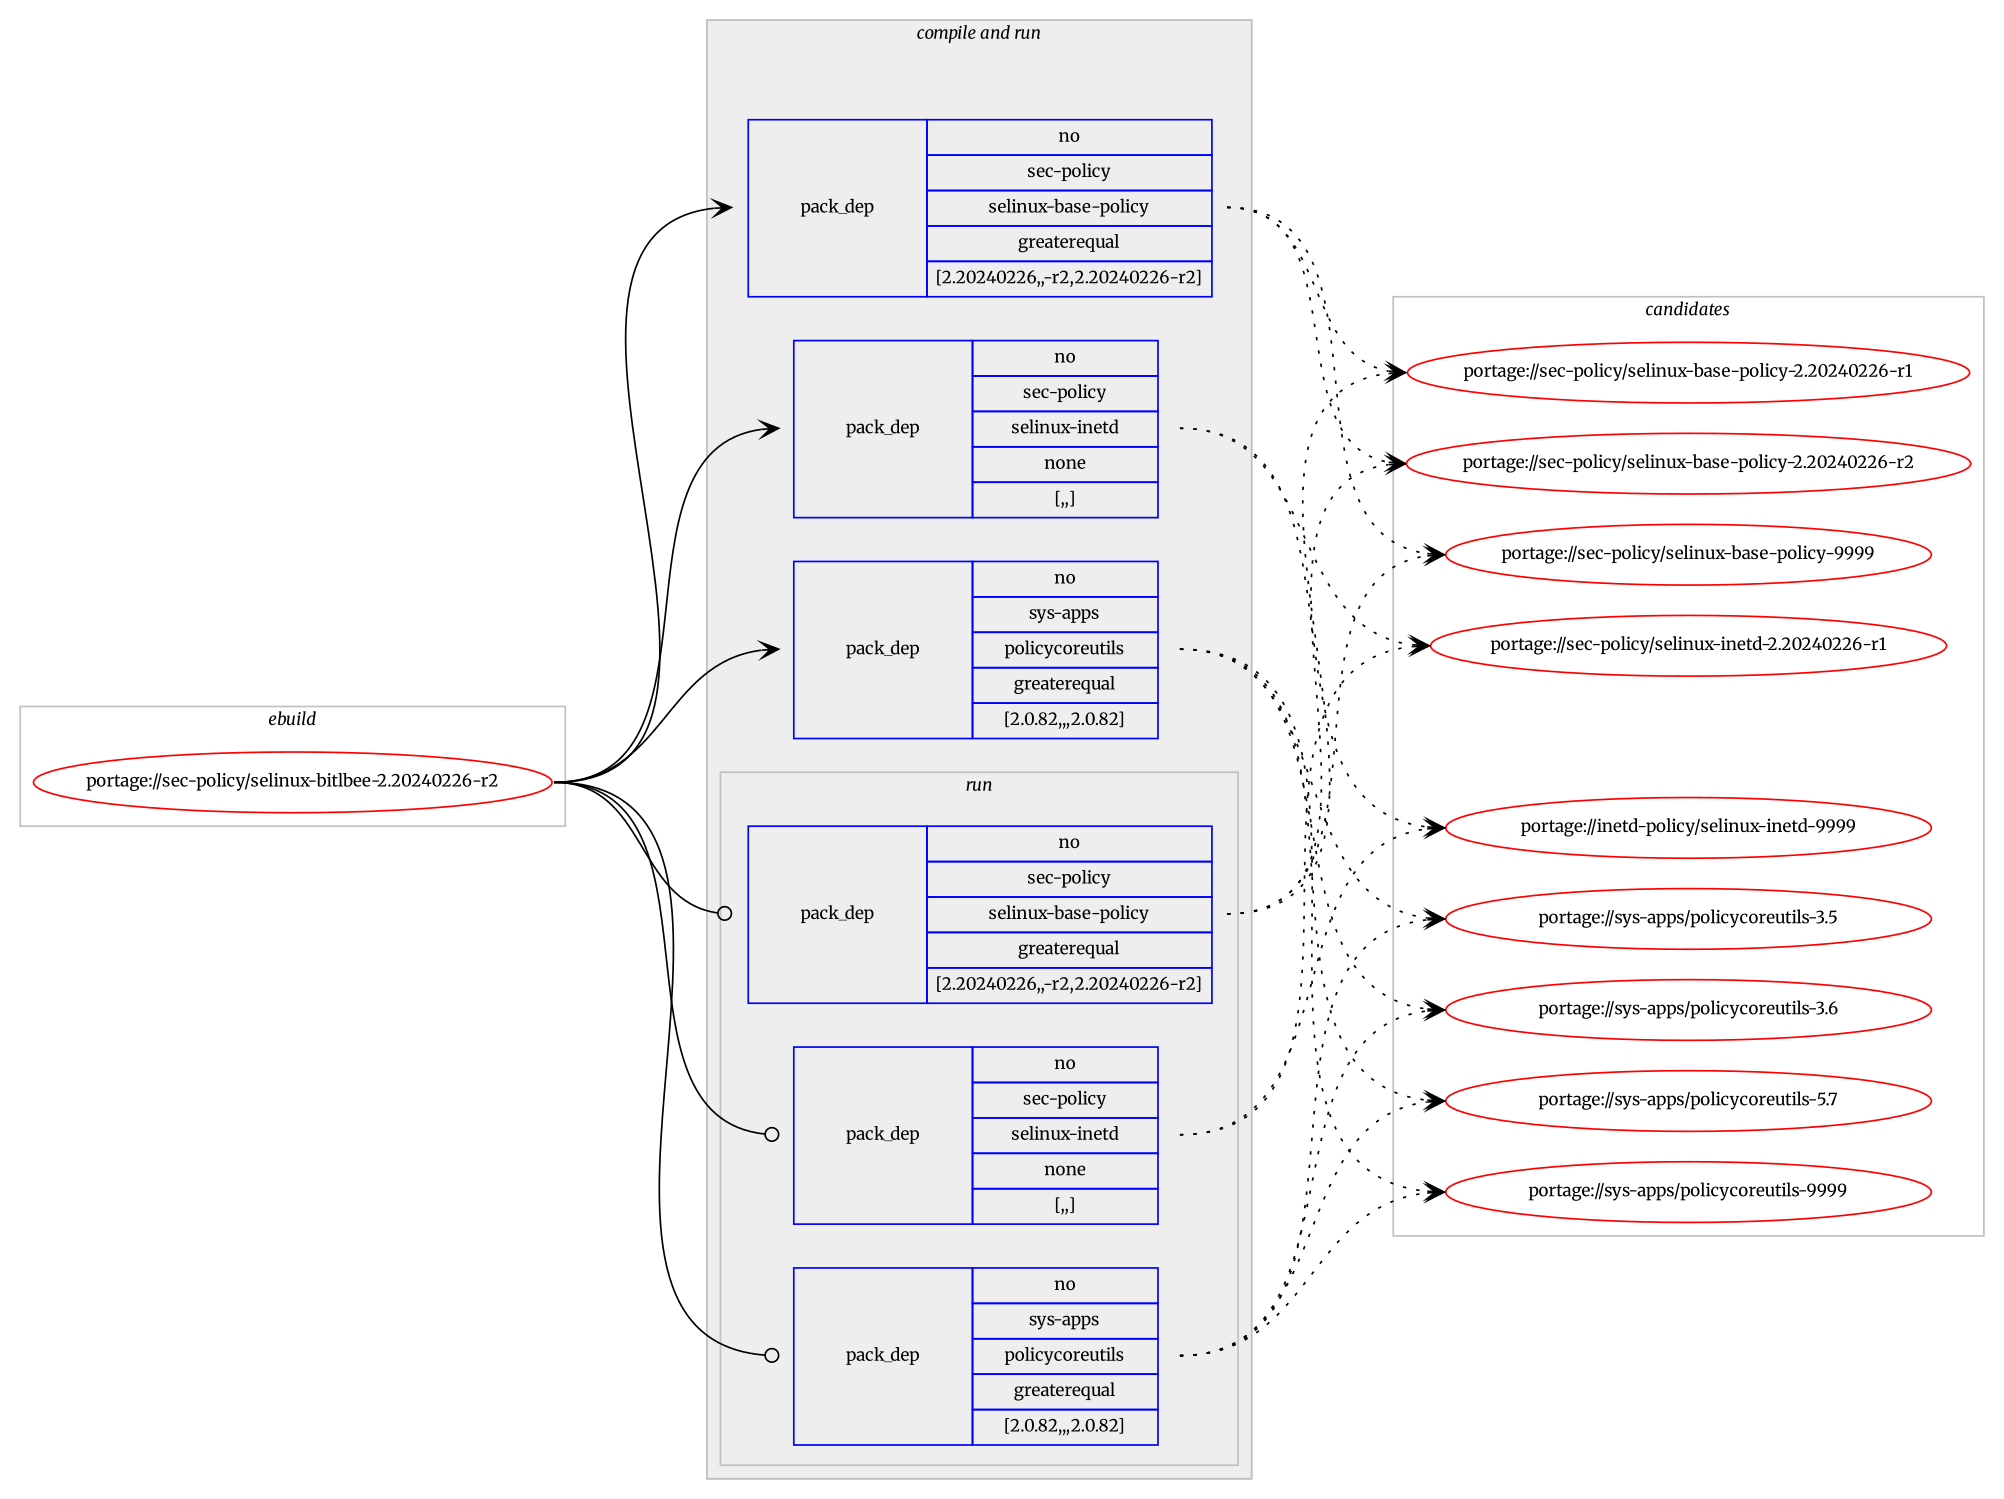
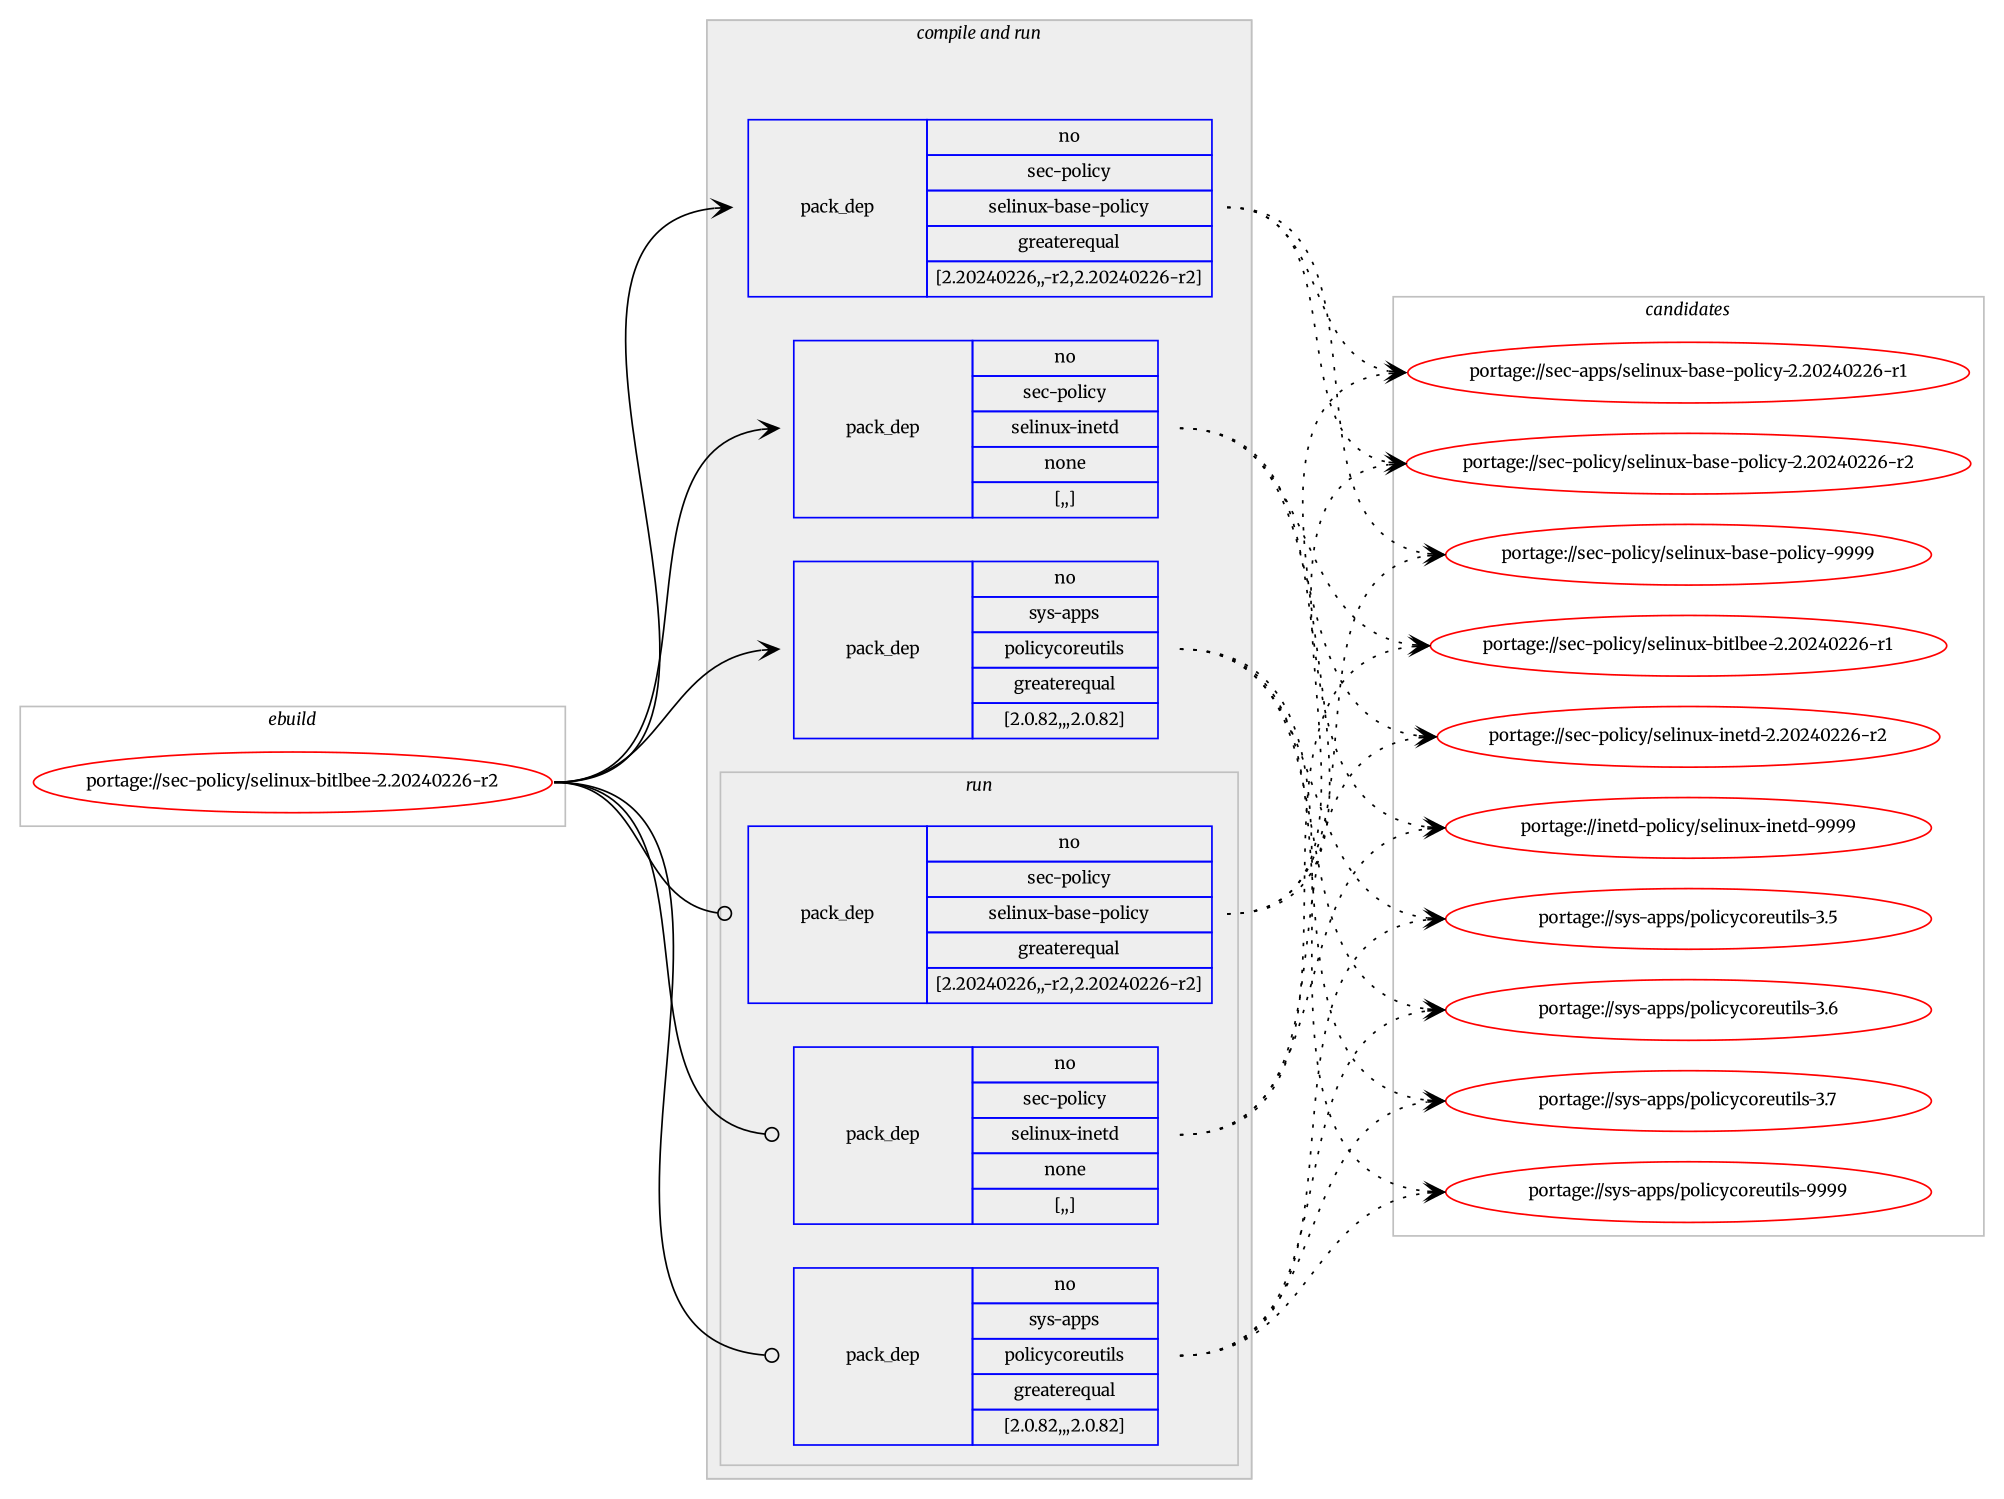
(1689, 373) -> (1689, 373)
(1689, 646) -> (1689, 646)
none -> (1689, 737)
(1689, 1101) -> (1689, 1101)
